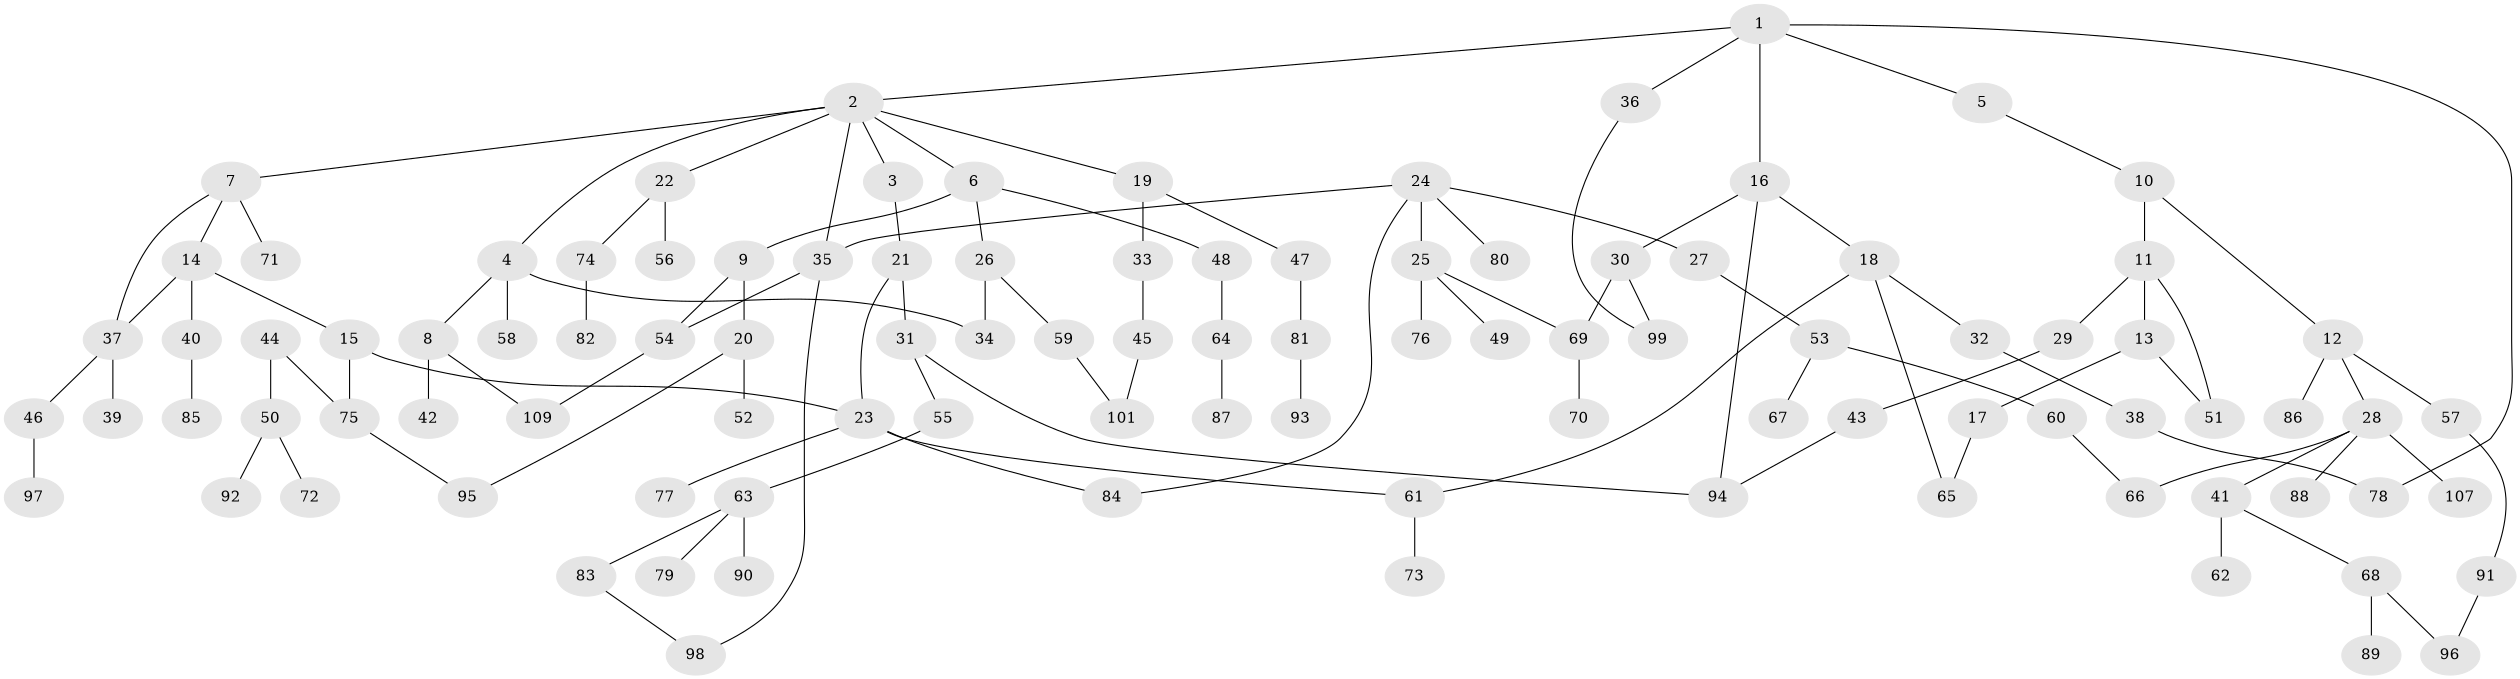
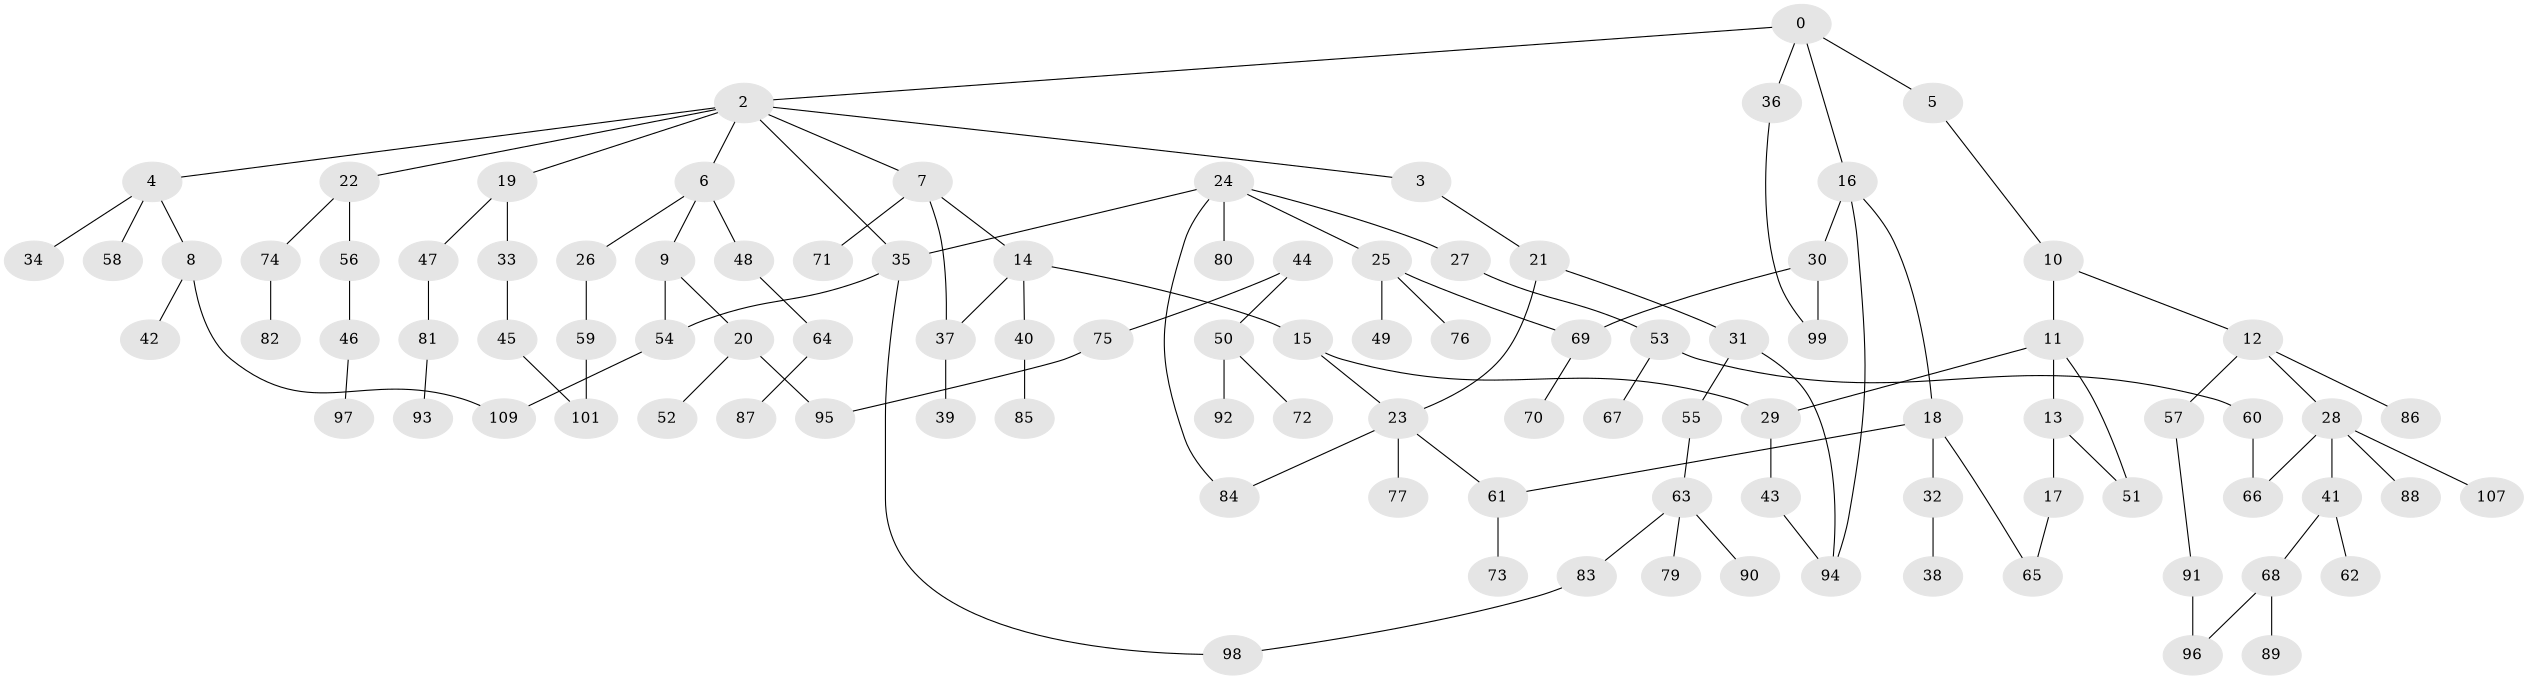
(1760, 24) -> (1802, 24)
(985, 300) -> none
(74, 379) -> (350, 300)
(350, 379) -> (1537, 379)
(2379, 498) -> none
